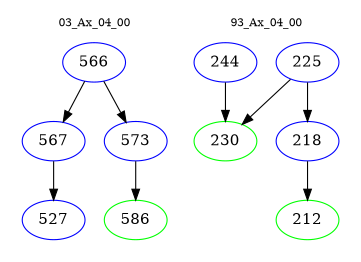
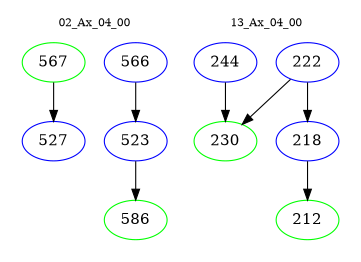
(95, 24) -> (95, 24)
(266, 24) -> (266, 24)
(308, 62) -> (308, 62)
(77, 97) -> none
(54, 141) -> (54, 62)
(136, 141) -> (136, 141)
